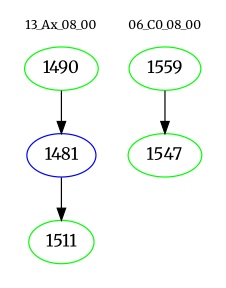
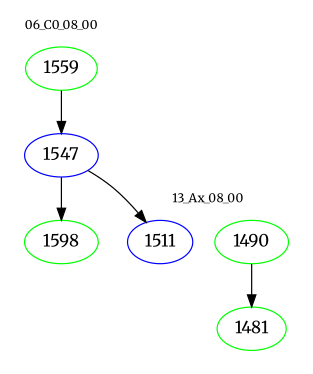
(61, 155) -> (252, 329)
(165, 155) -> (61, 155)
(61, 193) -> (126, 200)
none -> (61, 242)
(61, 242) -> (160, 242)
